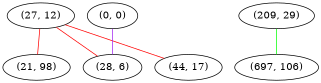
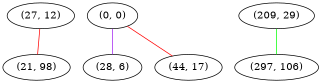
(77, 42) -> none
(117, 42) -> (150, 41)
(277, 67) -> (277, 67)
